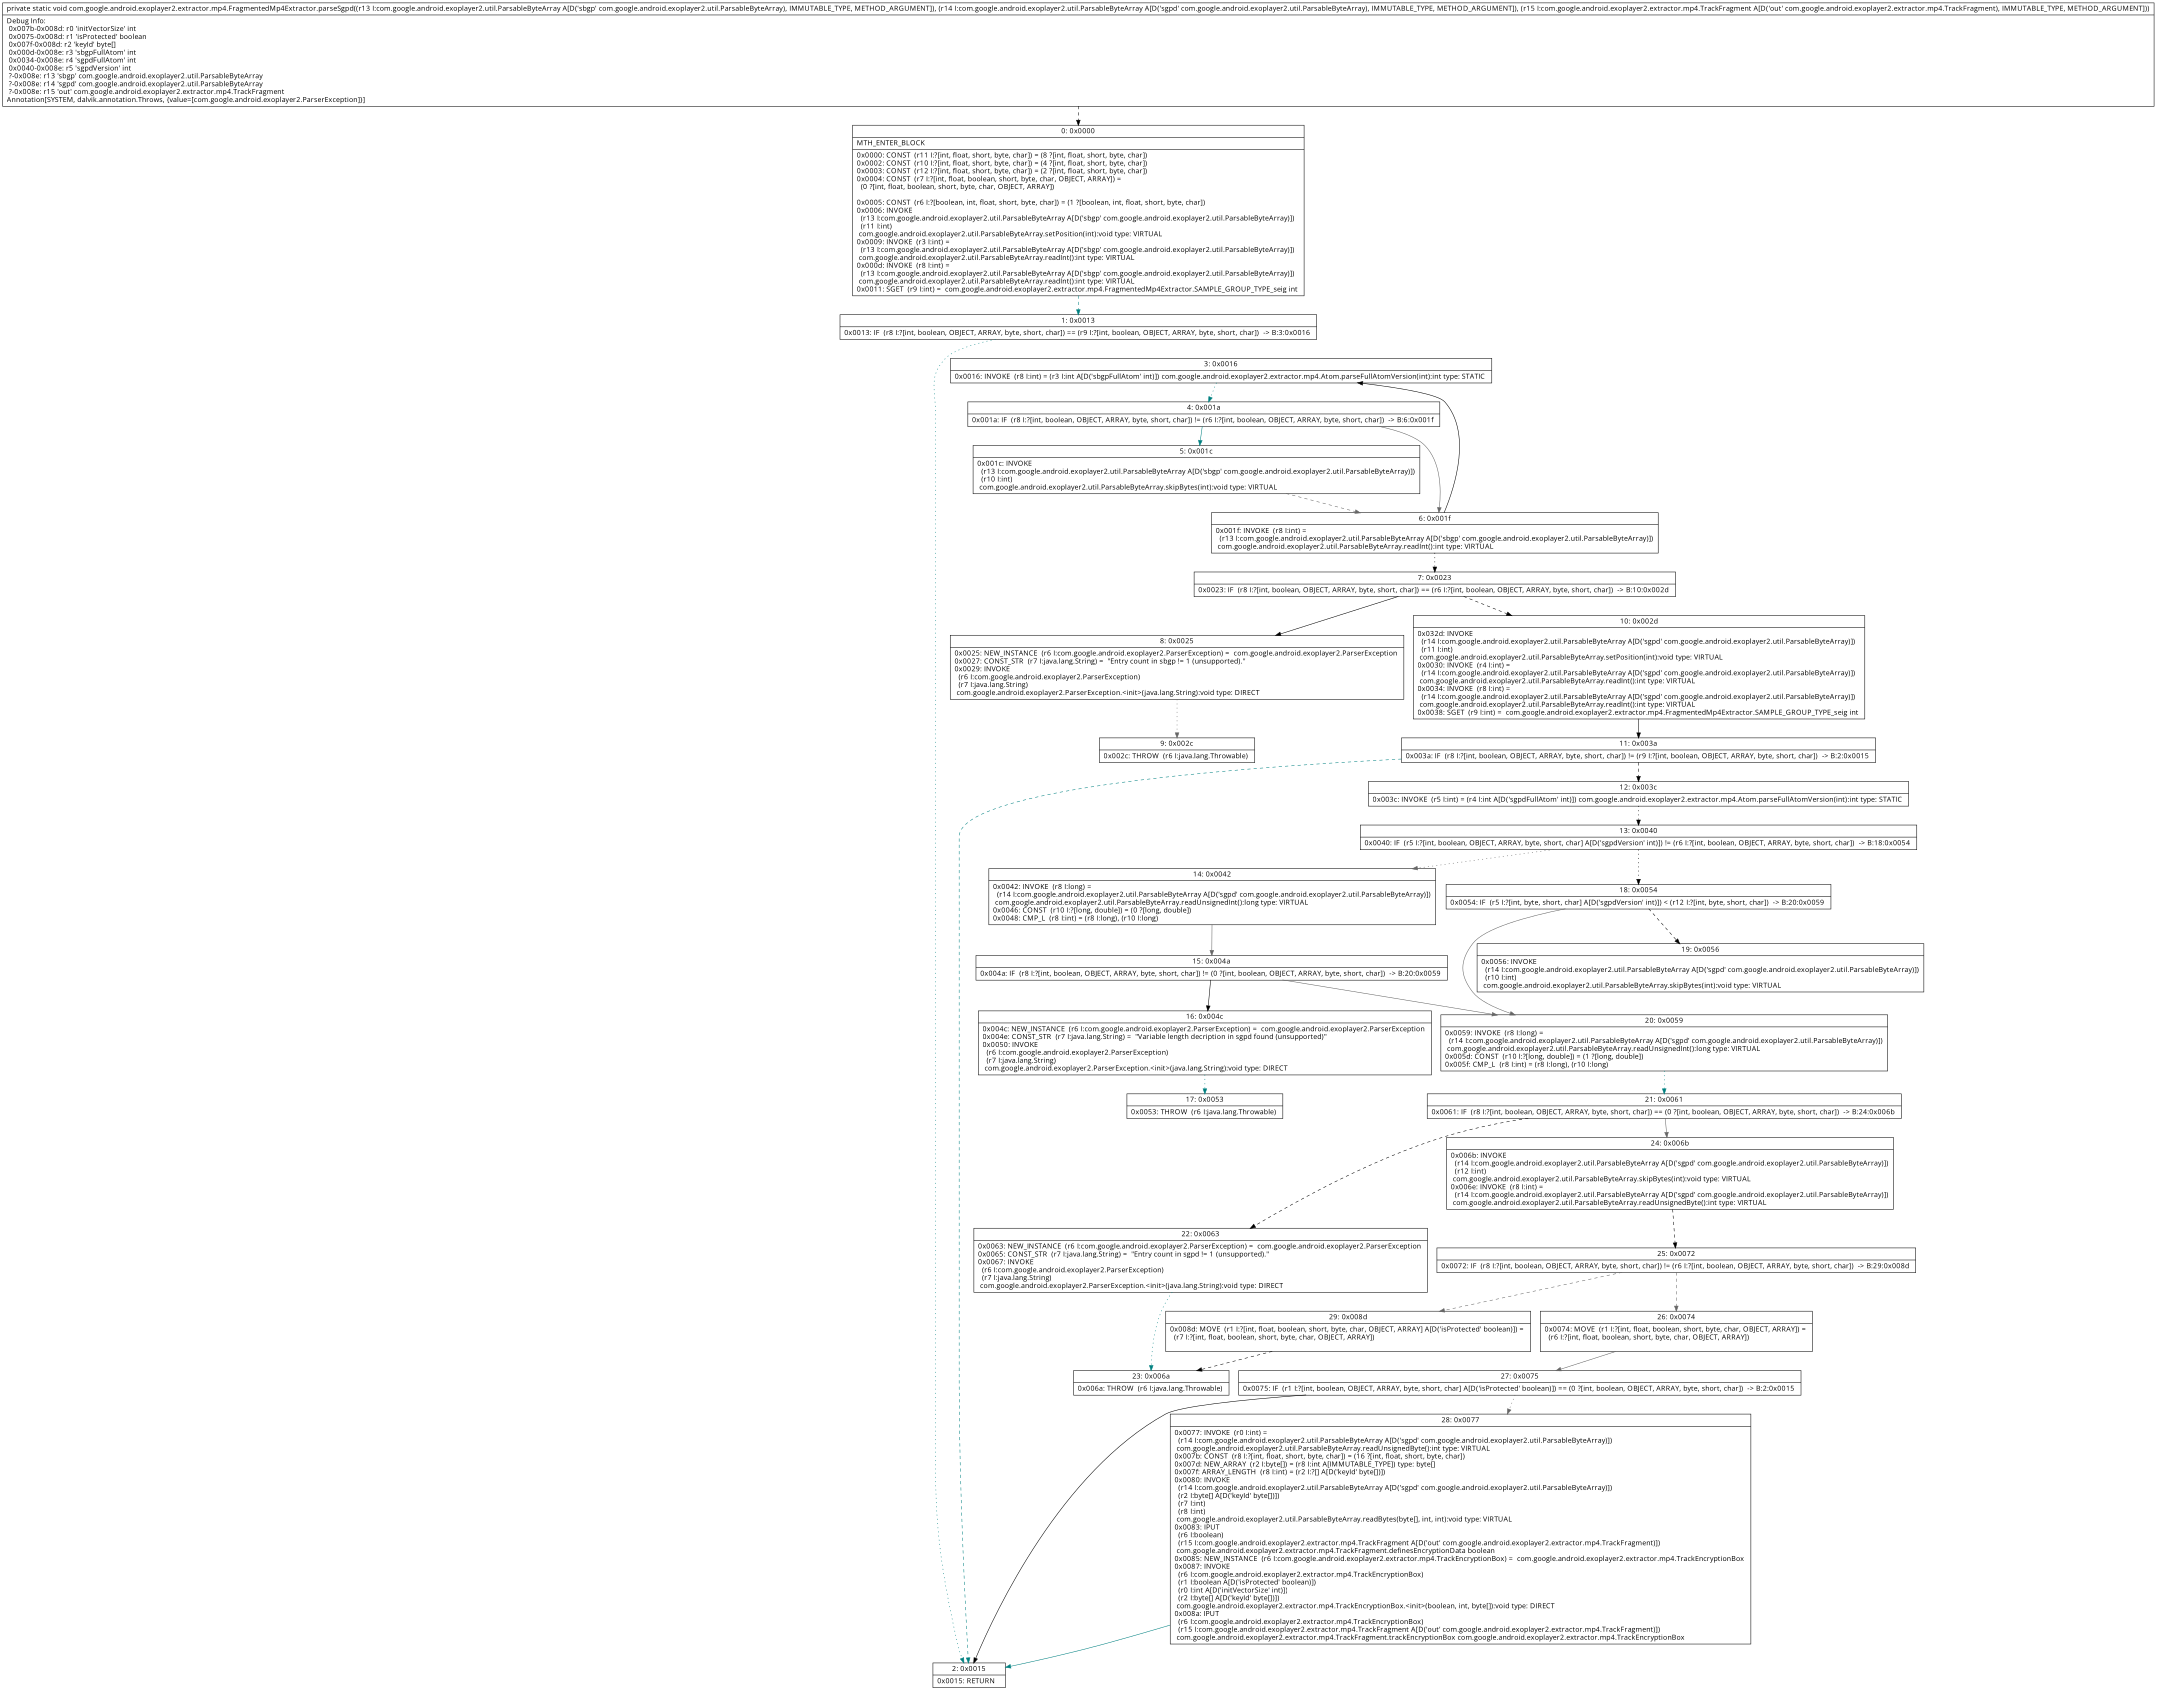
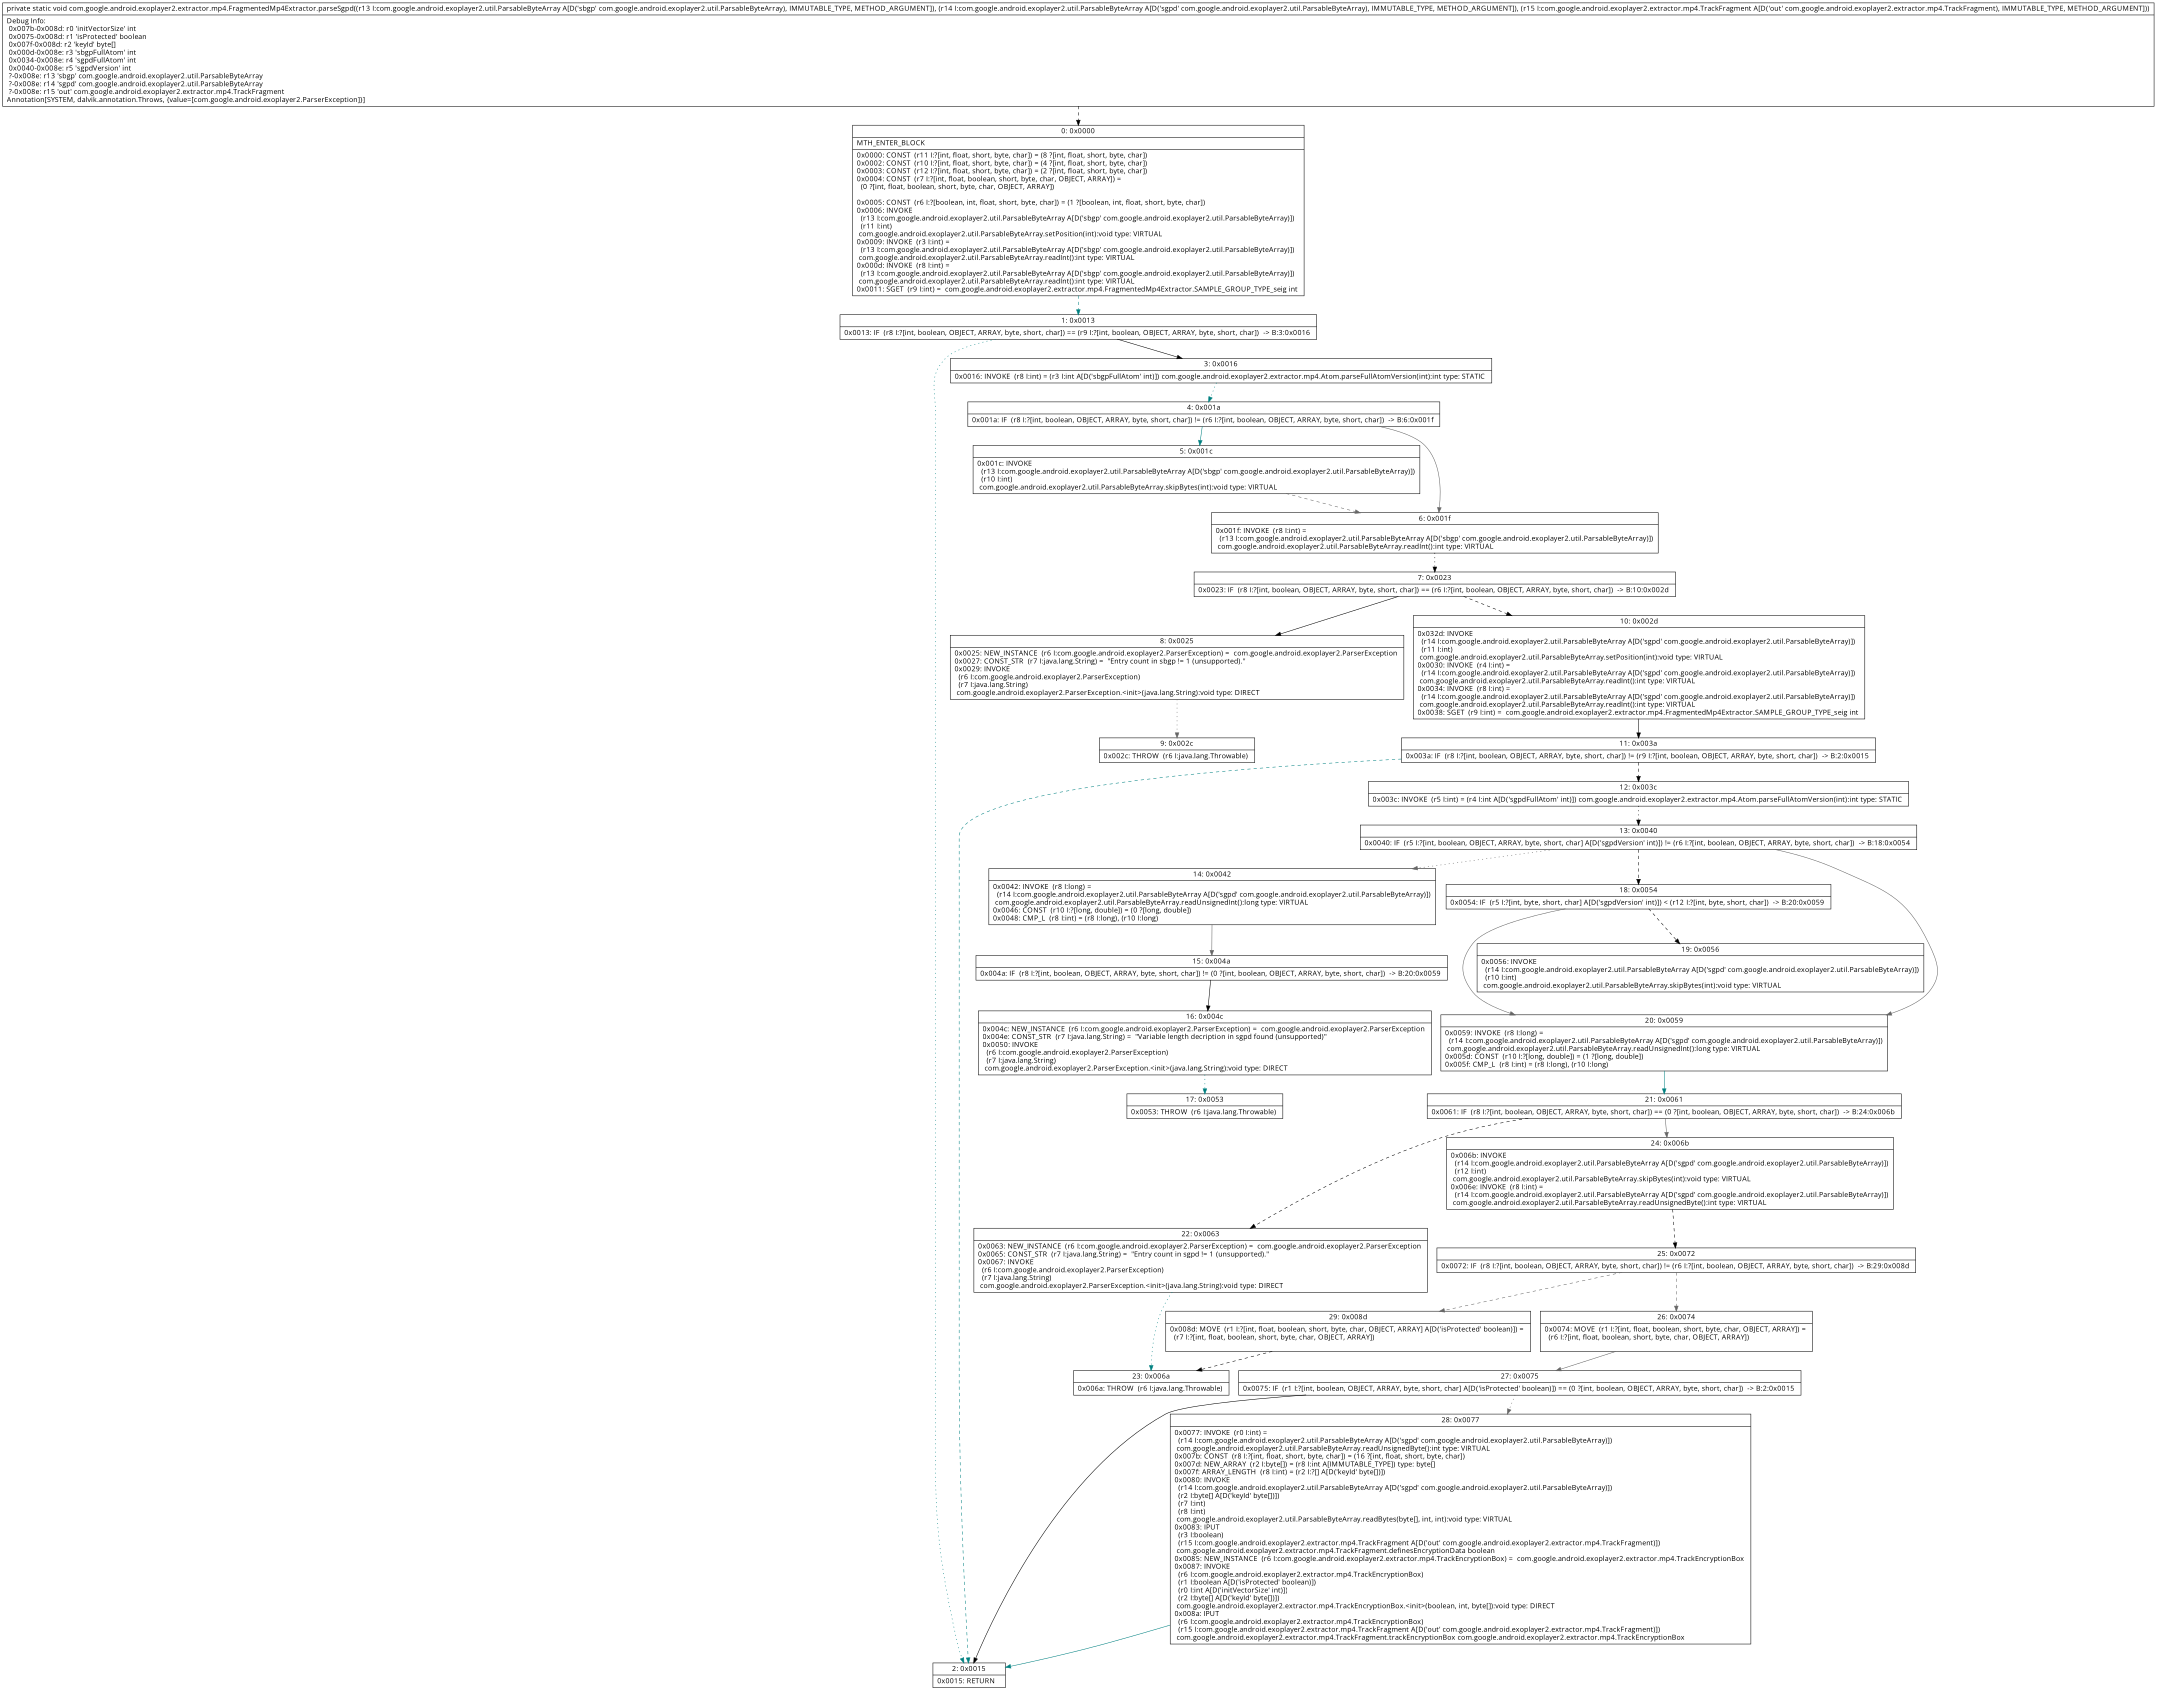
(1453, 415) -> (1147, 348)
(1639, 864) -> (1639, 864)
(1387, 997) -> (1903, 906)
(1664, 1080) -> (1664, 1080)
(1199, 1535) -> (1199, 1535)
